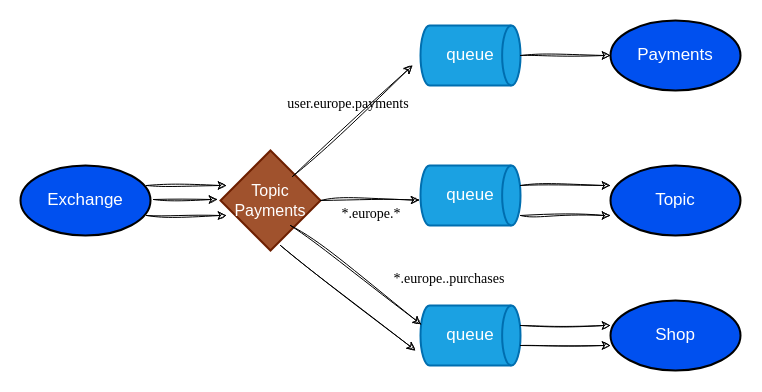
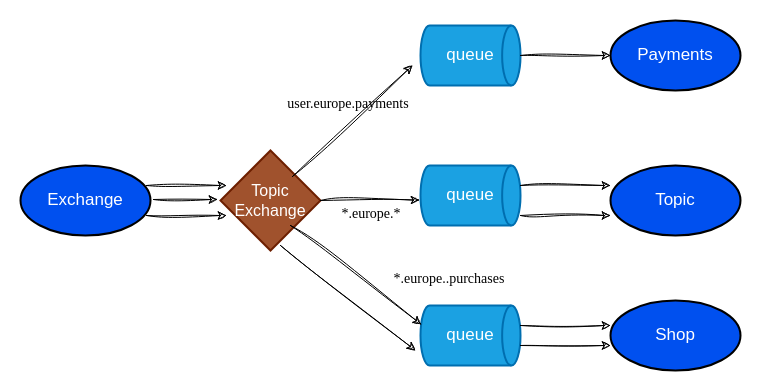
(271, 201) -> (271, 201)
